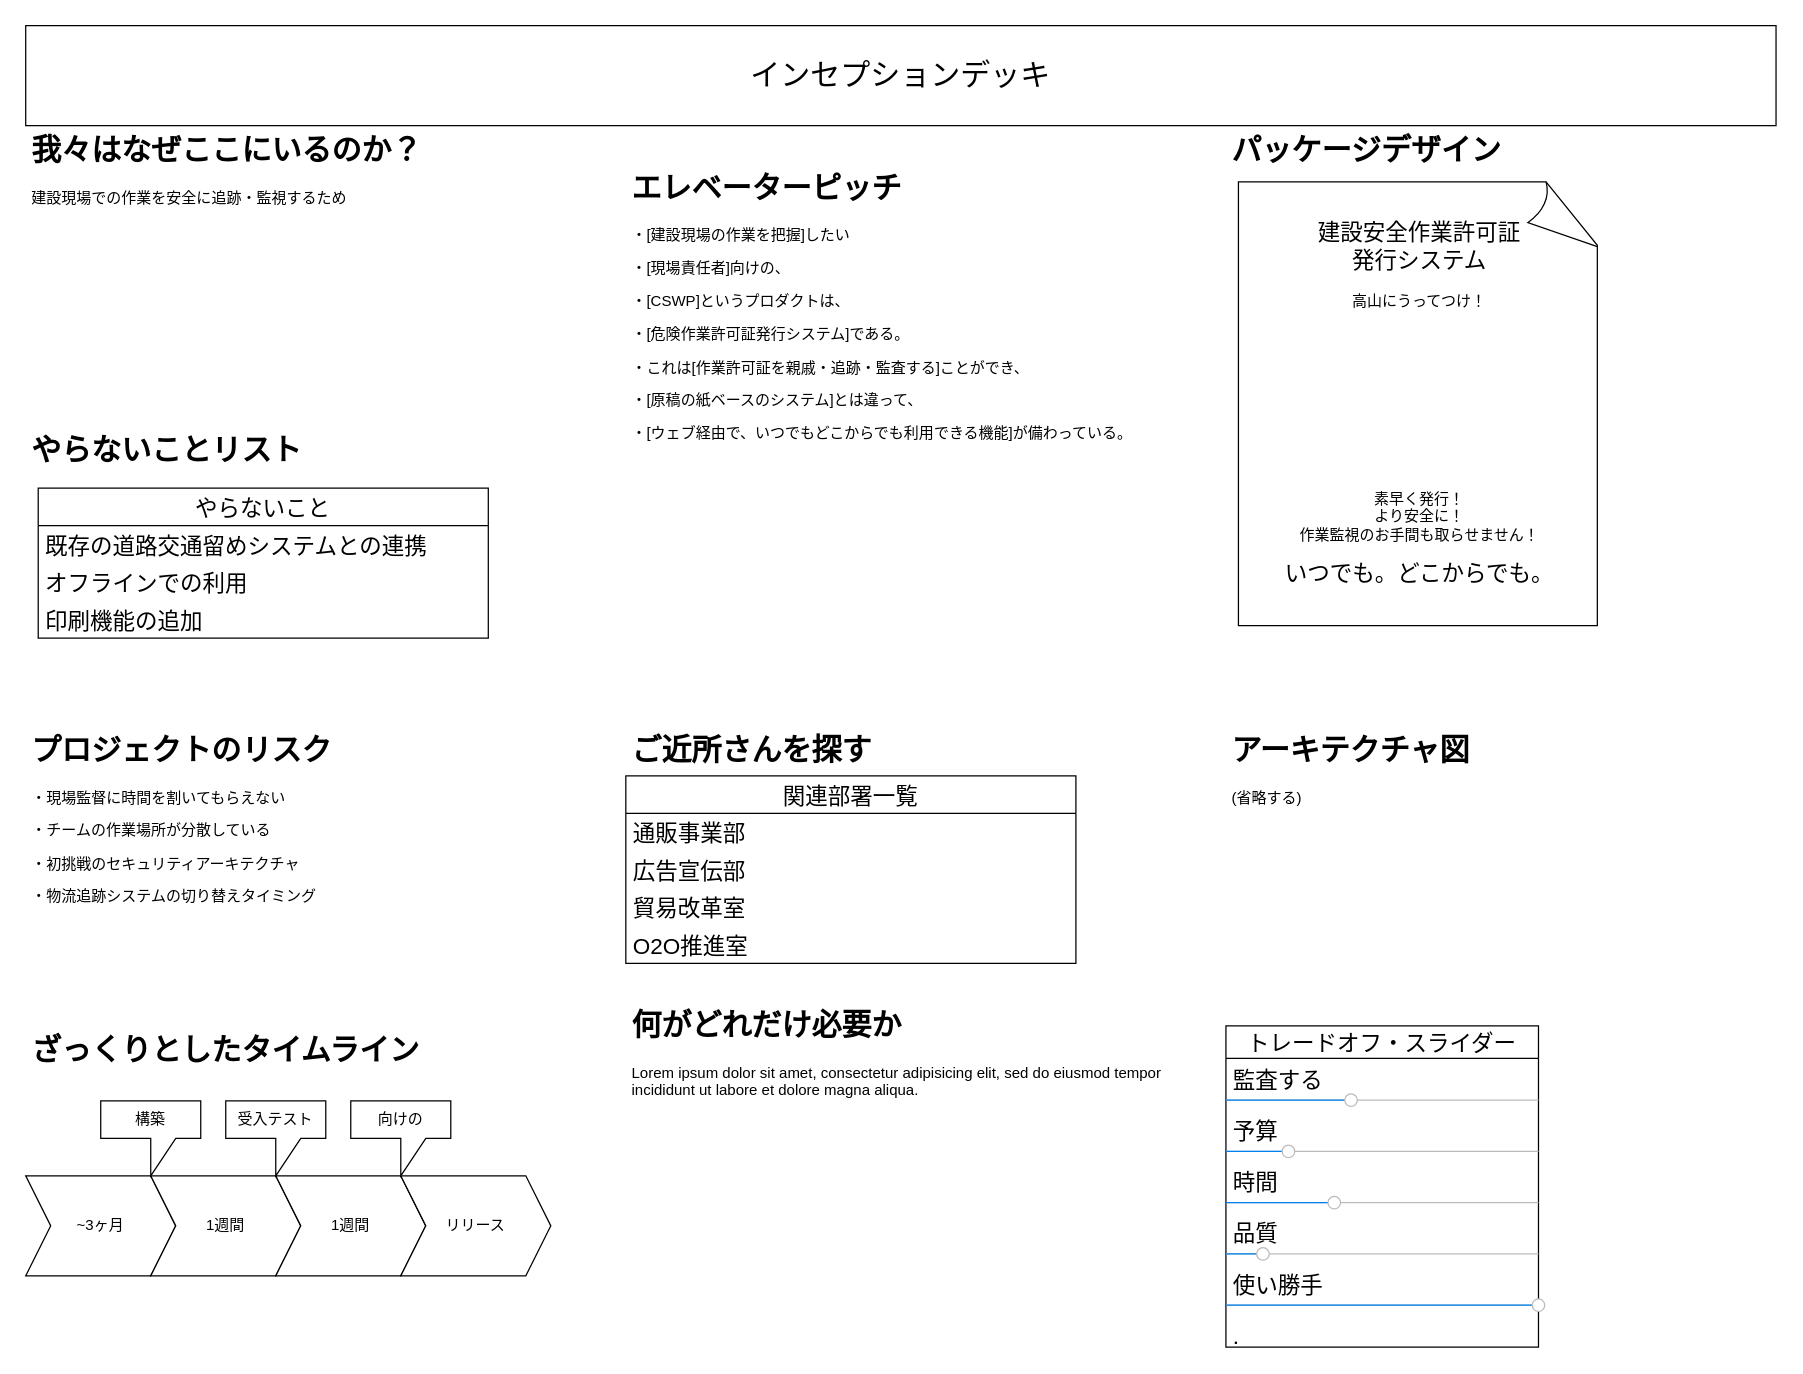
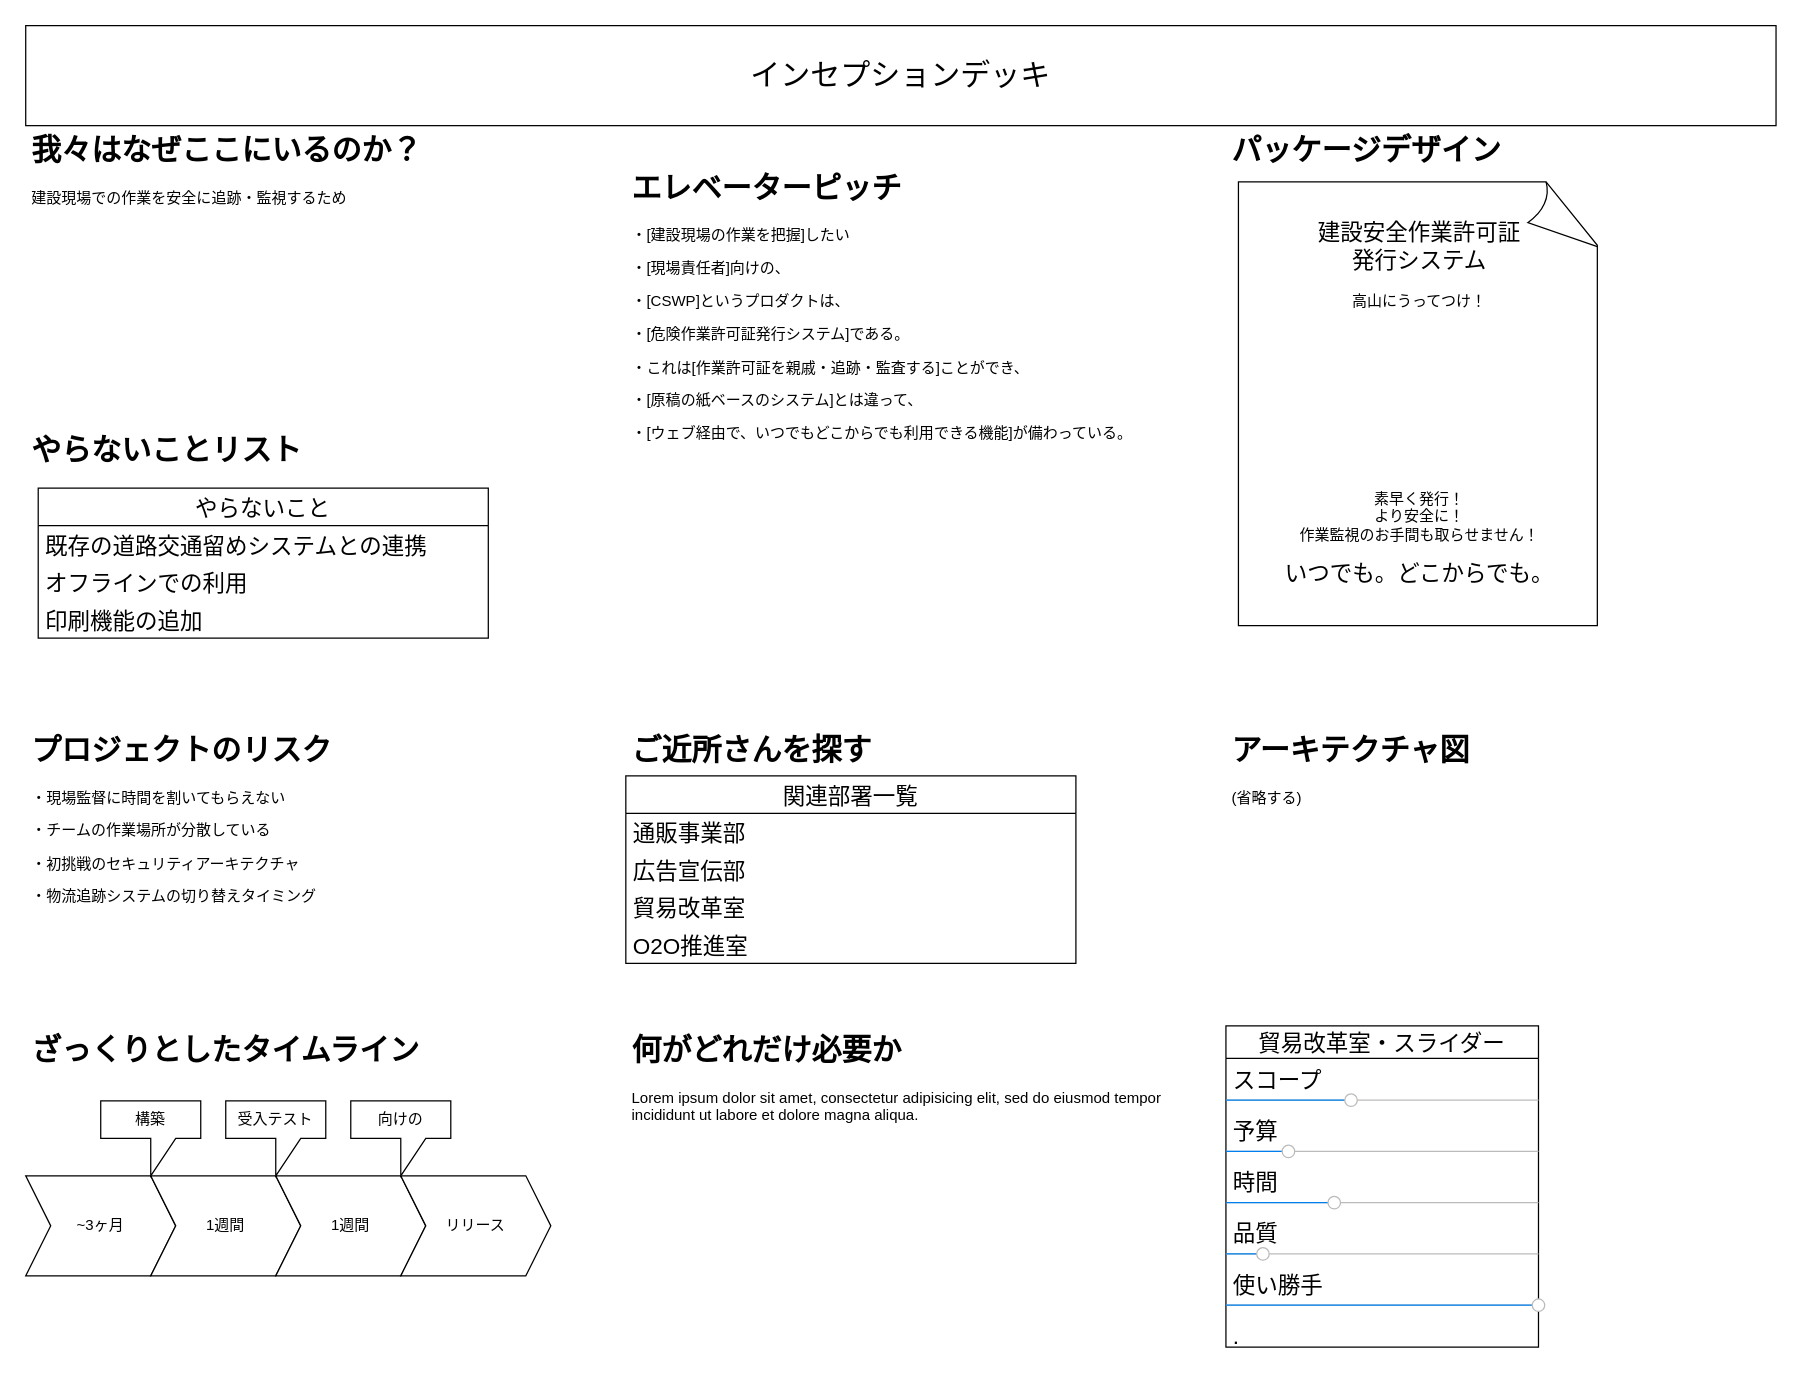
(1381, 1044) -> (1381, 1044)
(1278, 1080) -> (1278, 1080)
(901, 1126) -> (901, 1151)
